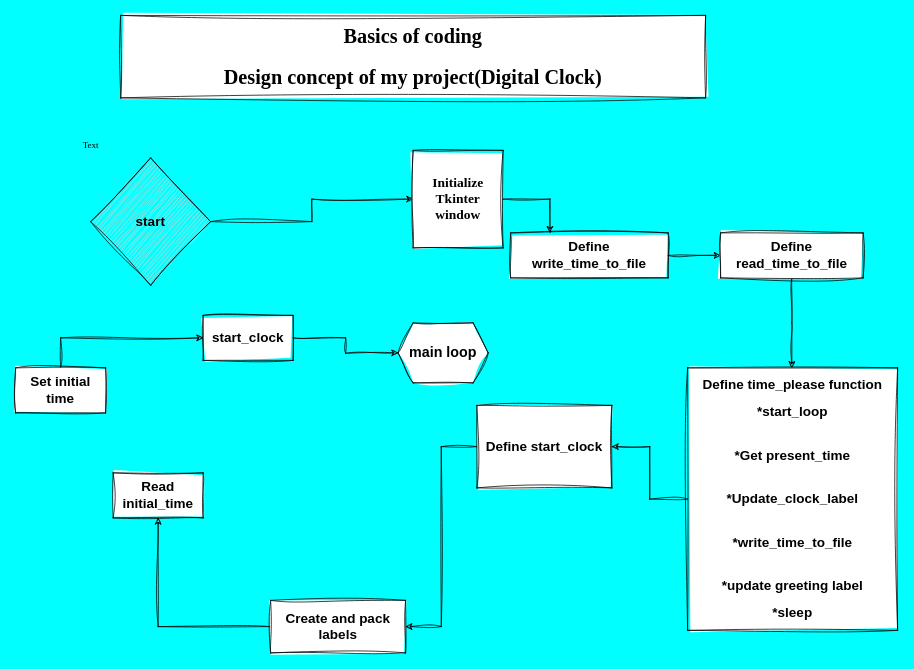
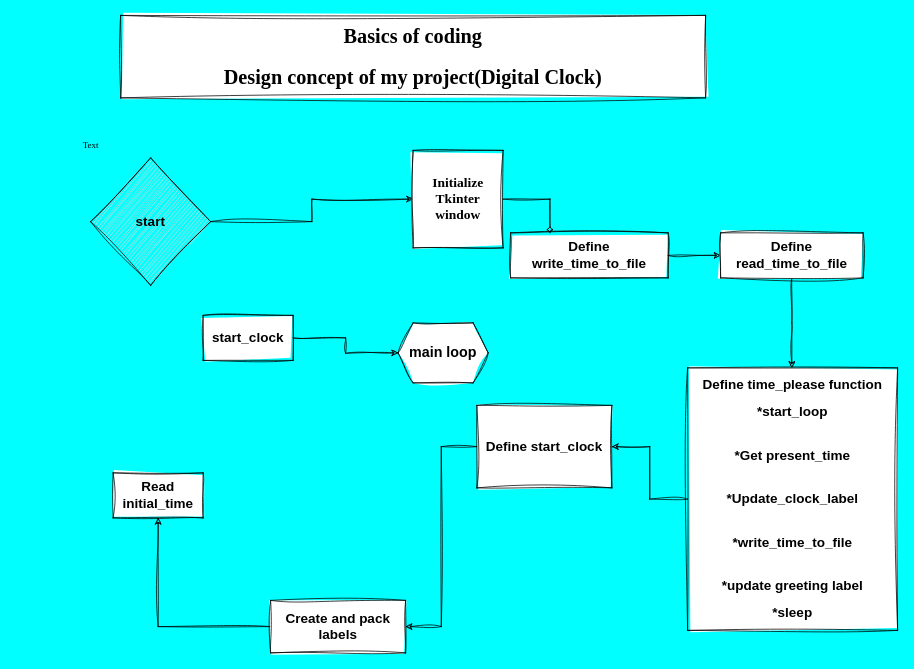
(550, 226) -> (550, 225)
(116, 338) -> none
(60, 390) -> none
